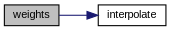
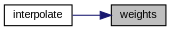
(73, 15) -> (86, 15)
